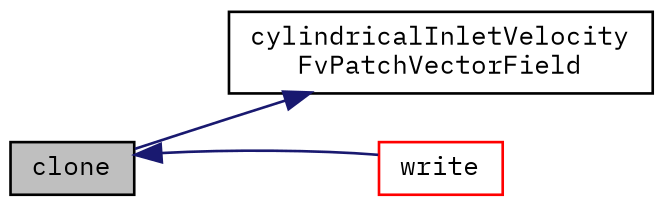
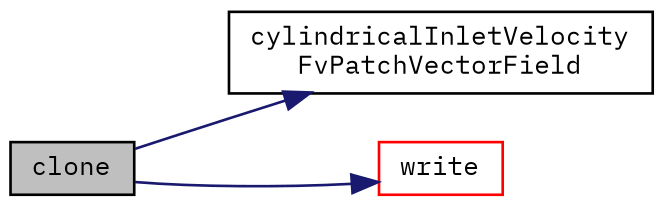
(270, 151) -> (243, 186)
